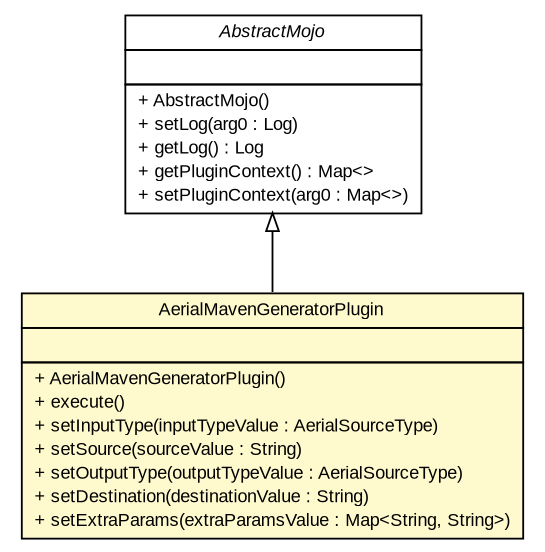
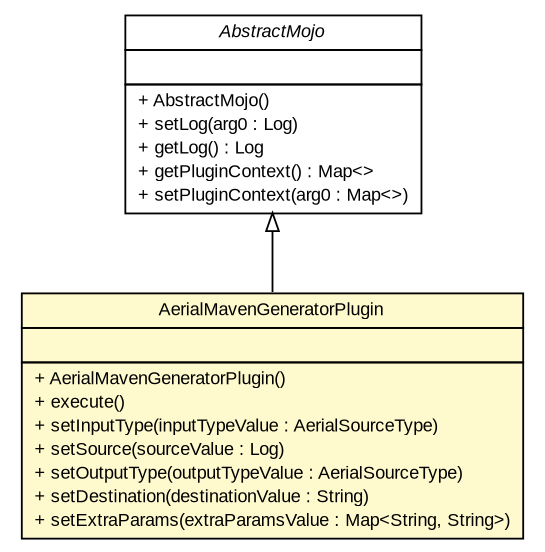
(169, 450) -> (160, 450)
